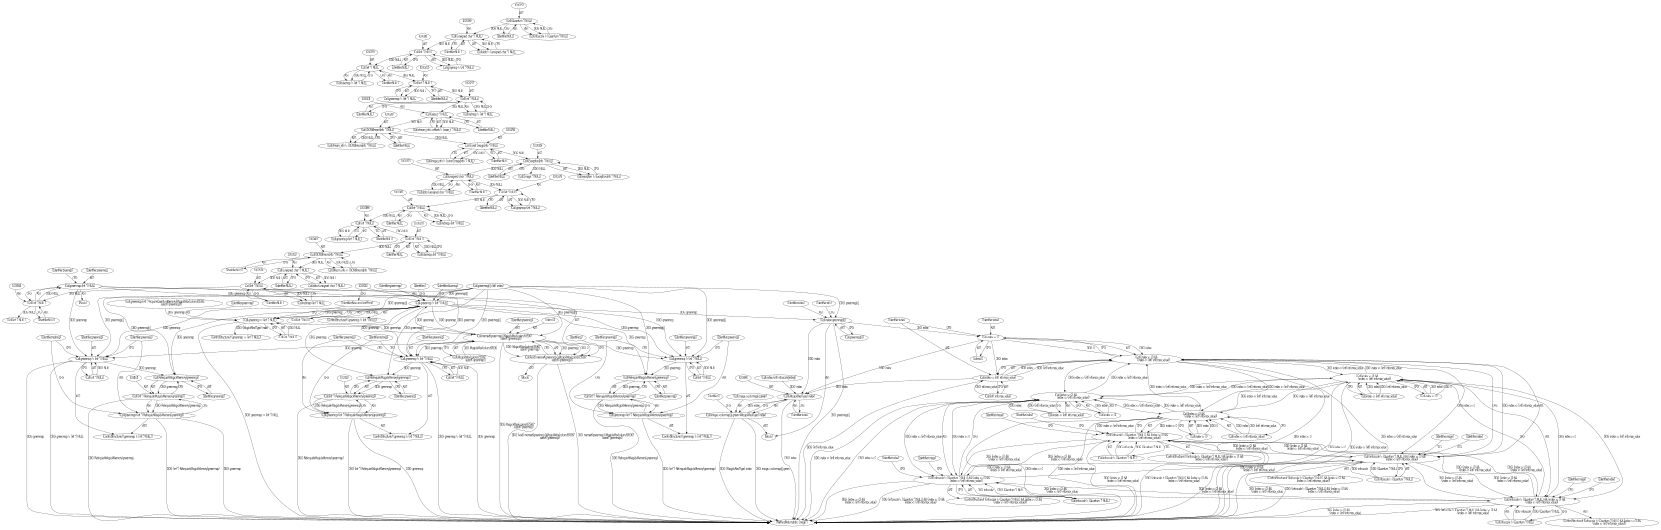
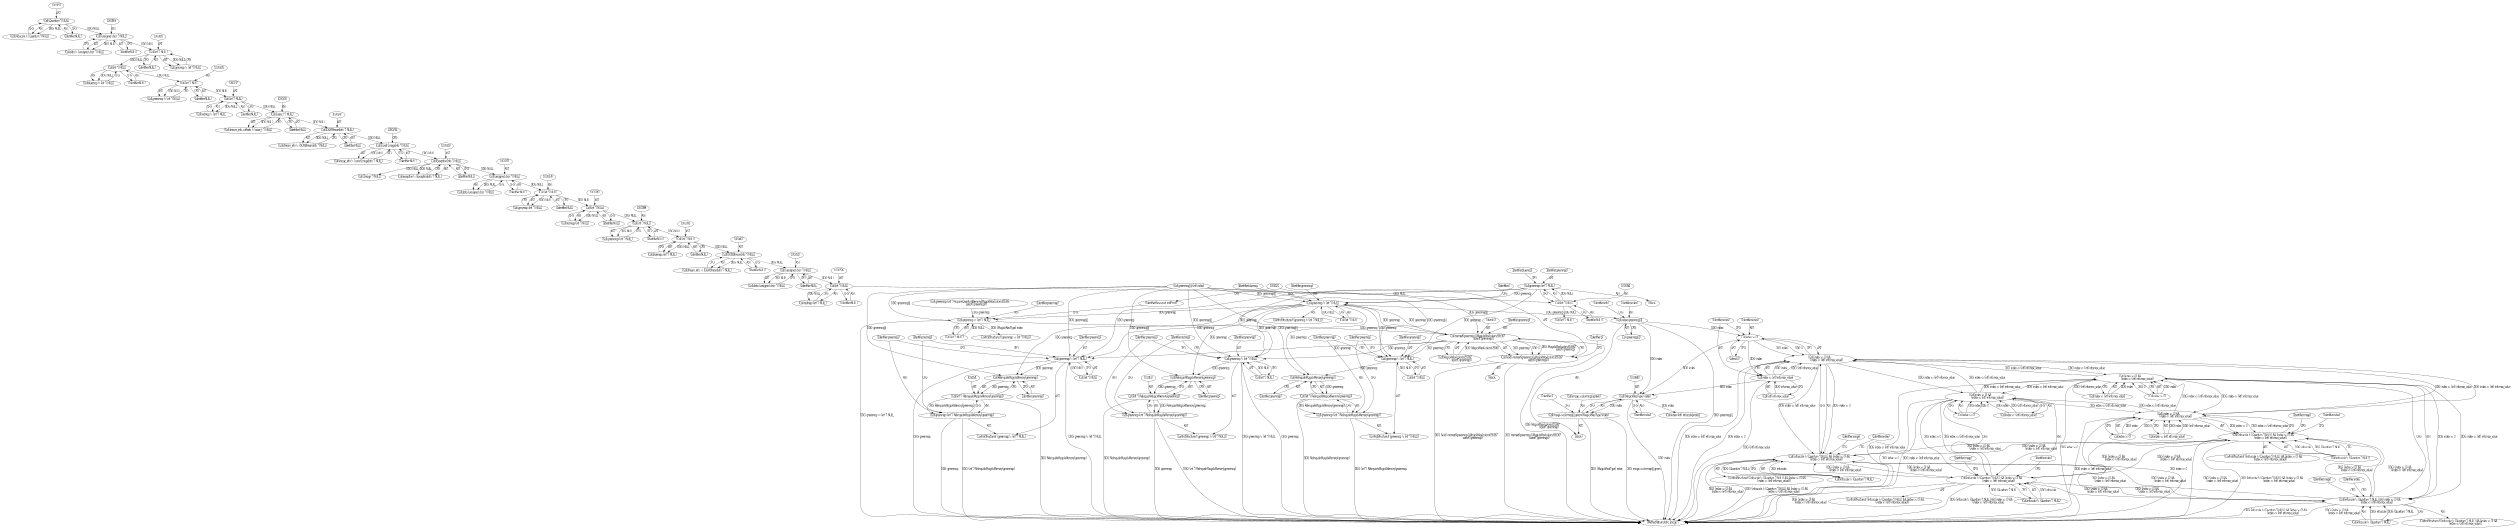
(370, 52) -> none
(500, 138) -> (395, 138)
(683, 288) -> none
(788, 387) -> (1658, 406)
